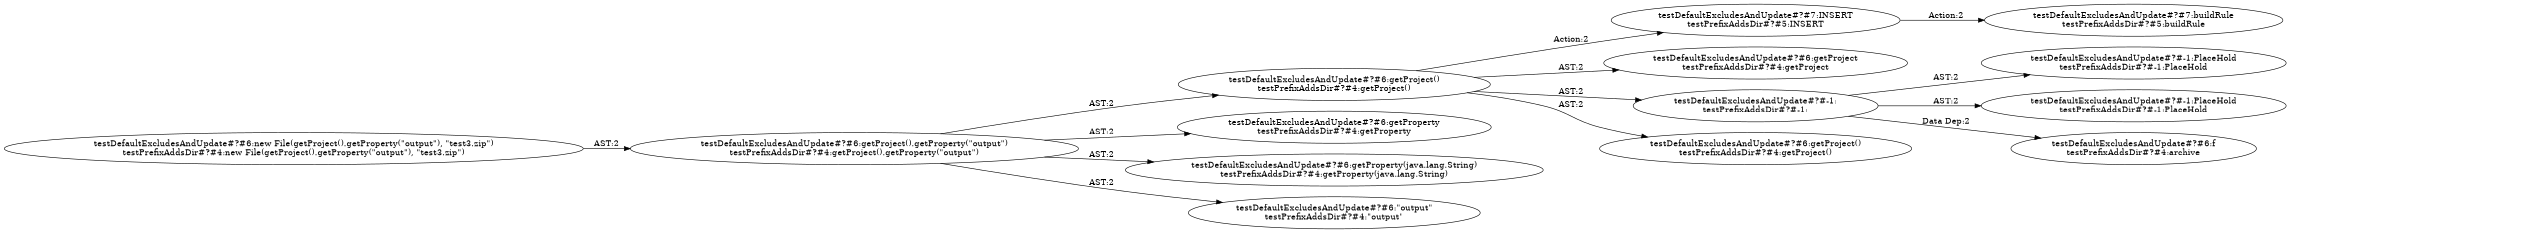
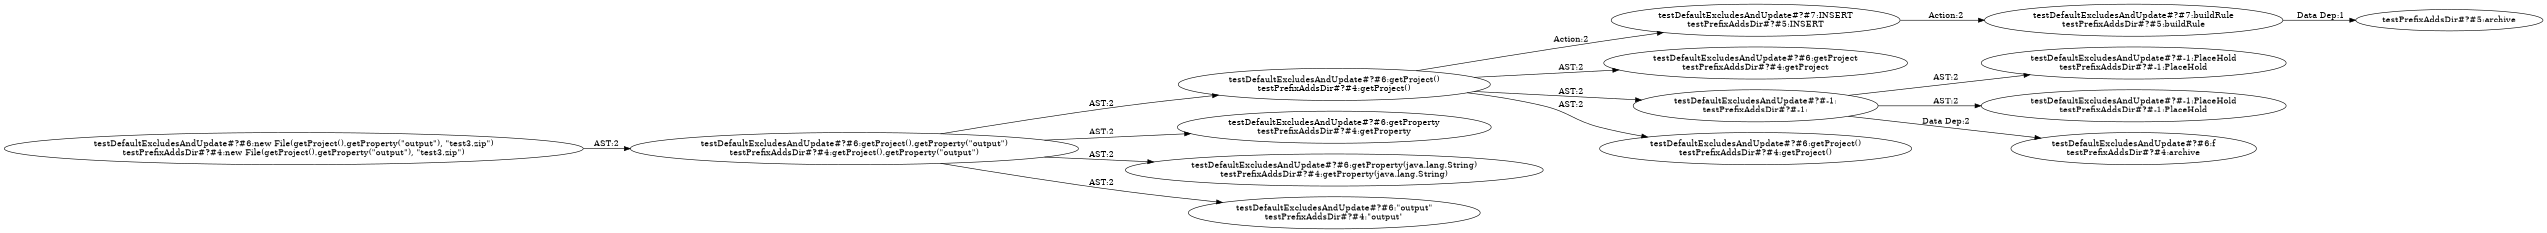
none -> (2449, 20)
